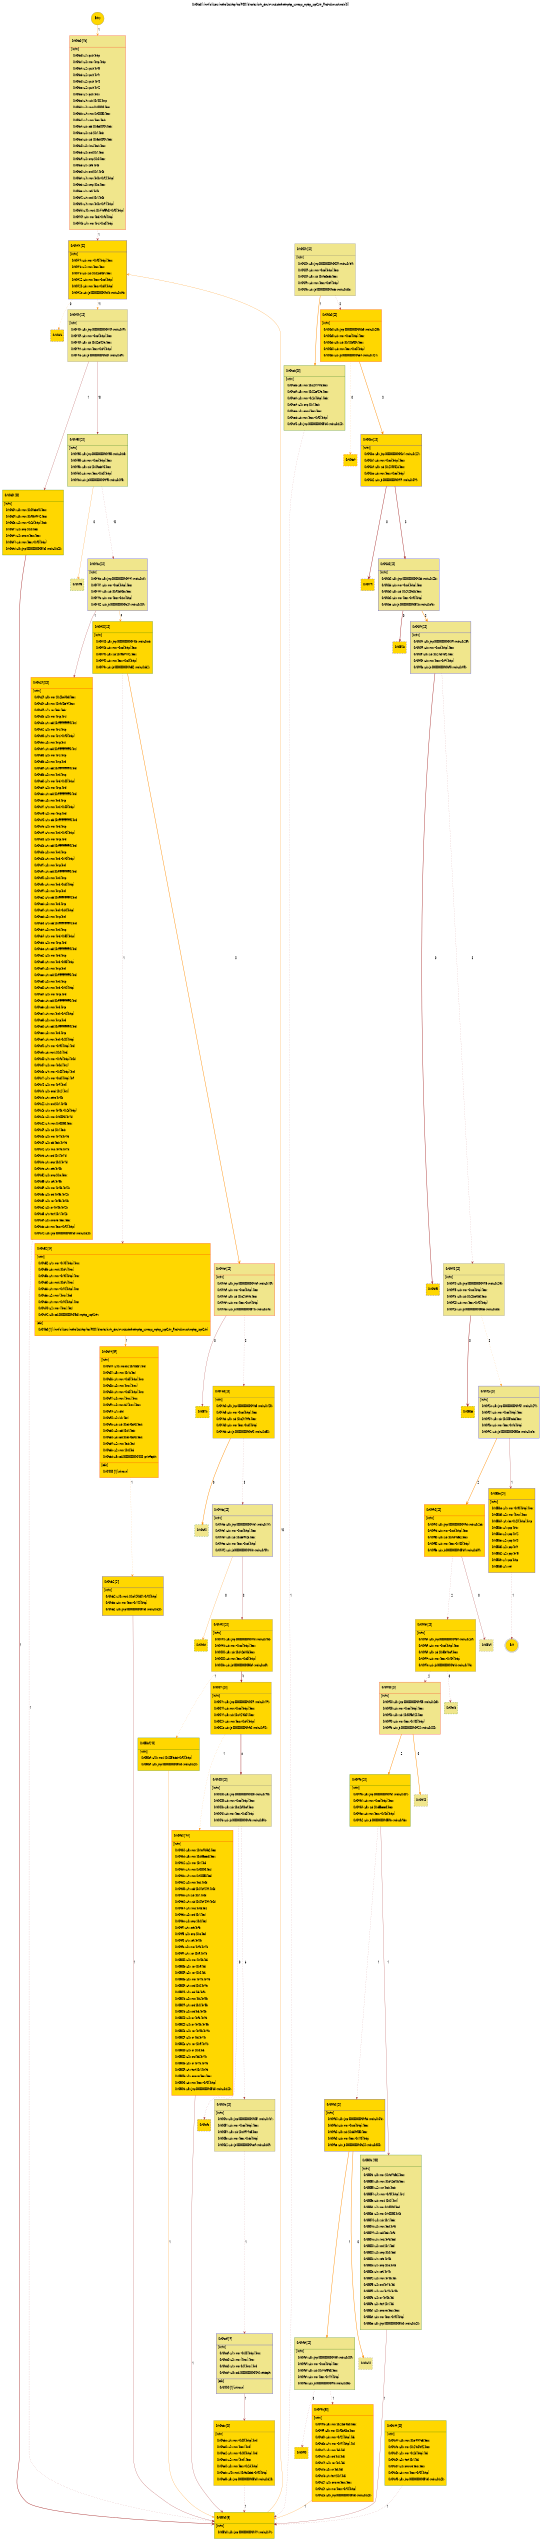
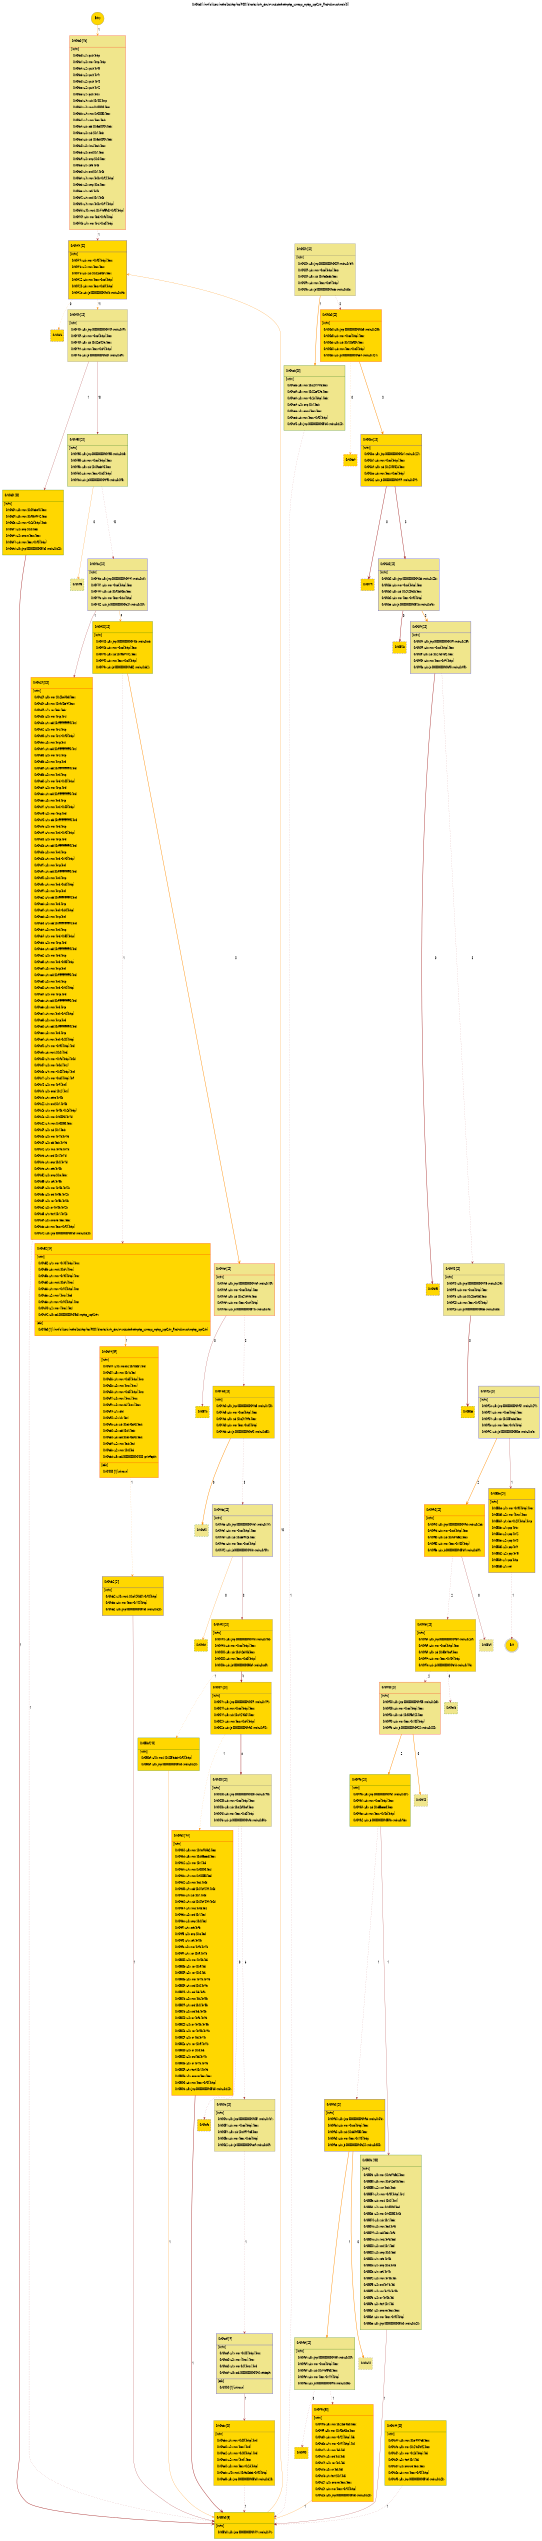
(491, 1350) -> none
(192, 2308) -> (192, 2308)
